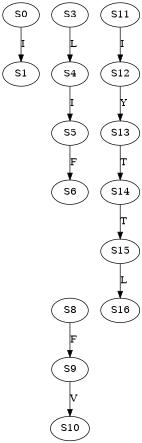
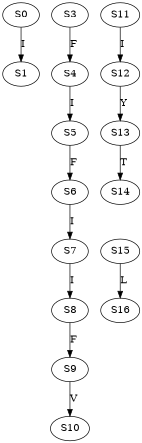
(73, 44) -> (73, 44)
(120, 218) -> none
none -> (70, 251)
